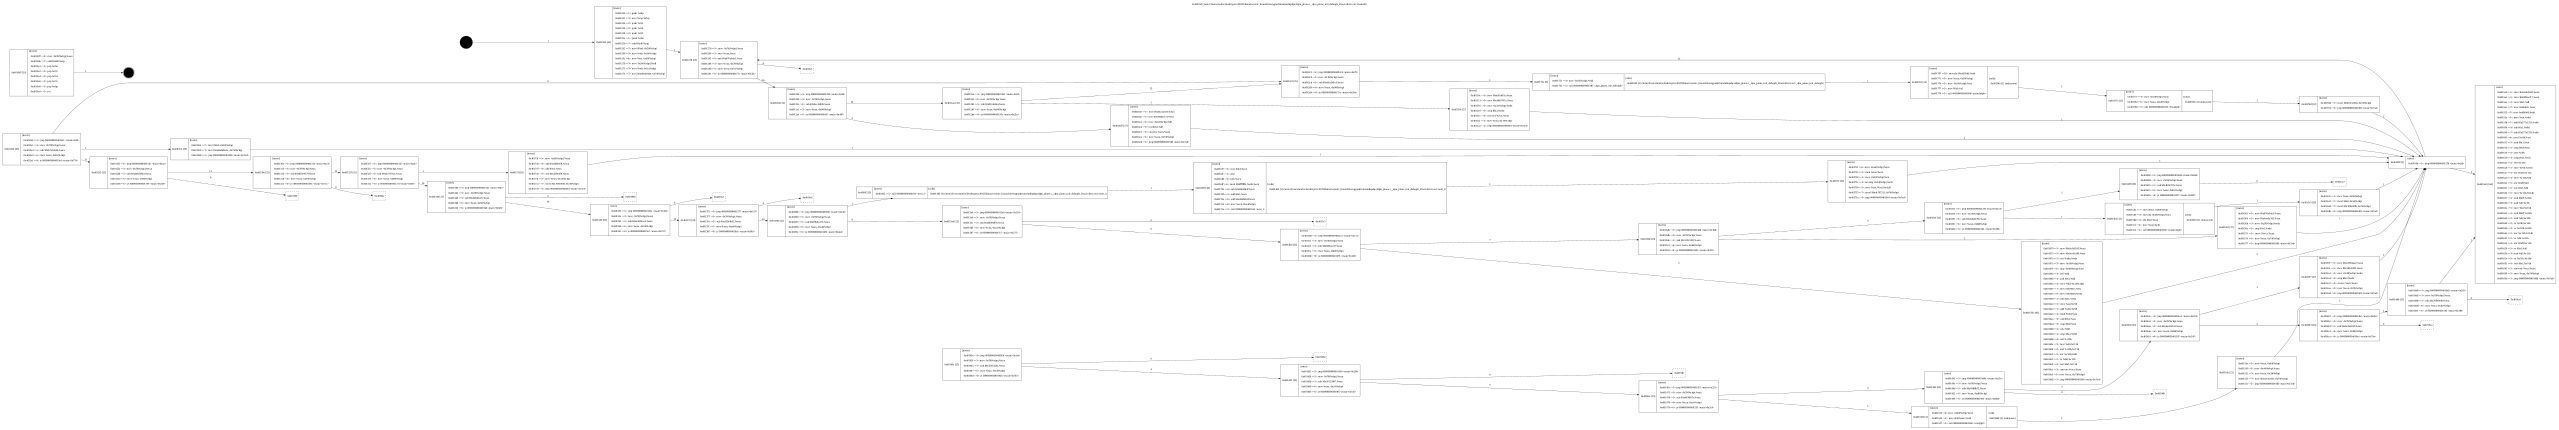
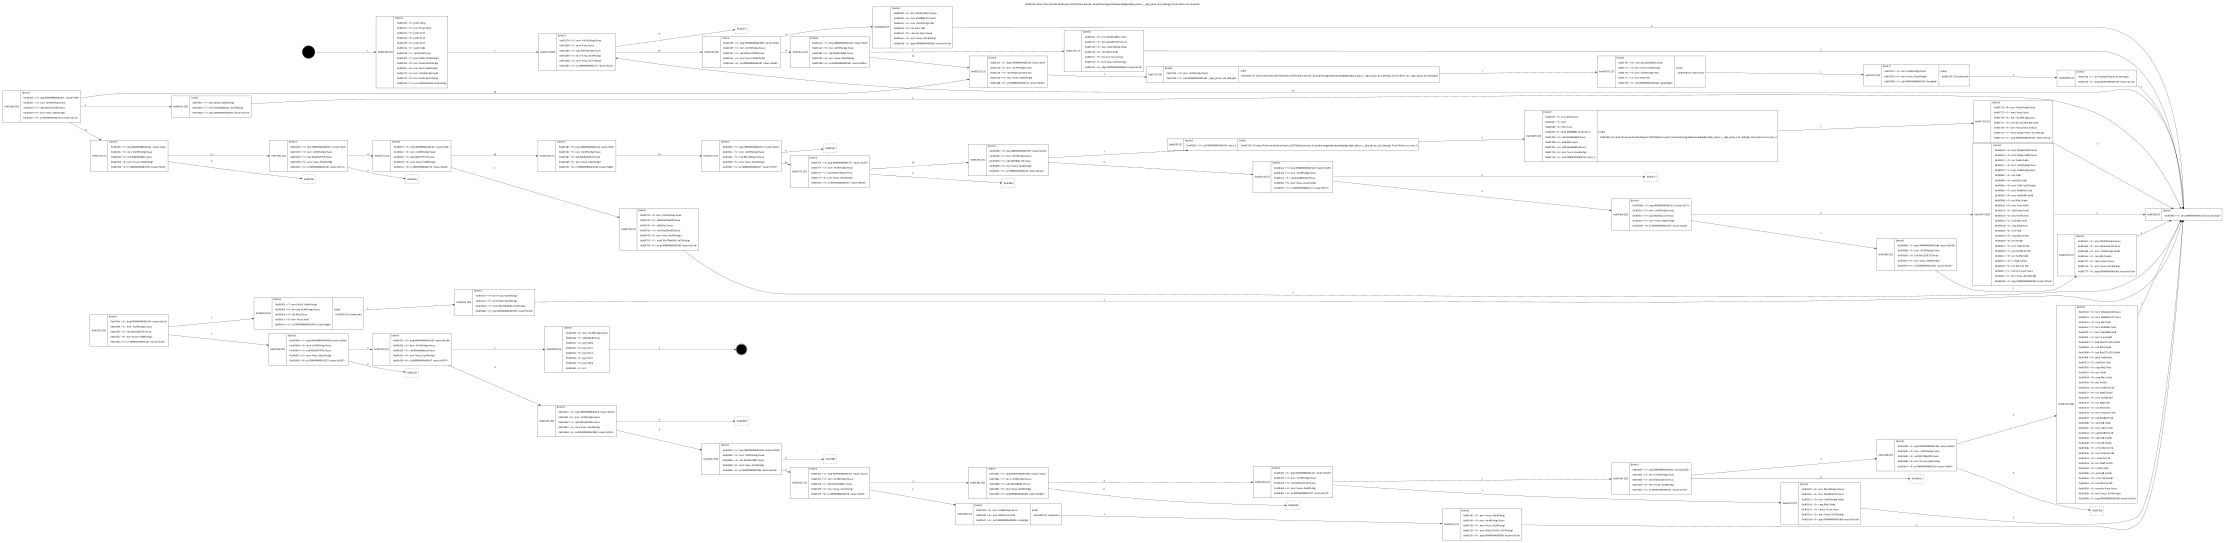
(2462, 171) -> (2159, 269)
(630, 197) -> none
(1821, 229) -> none
none -> (412, 349)
